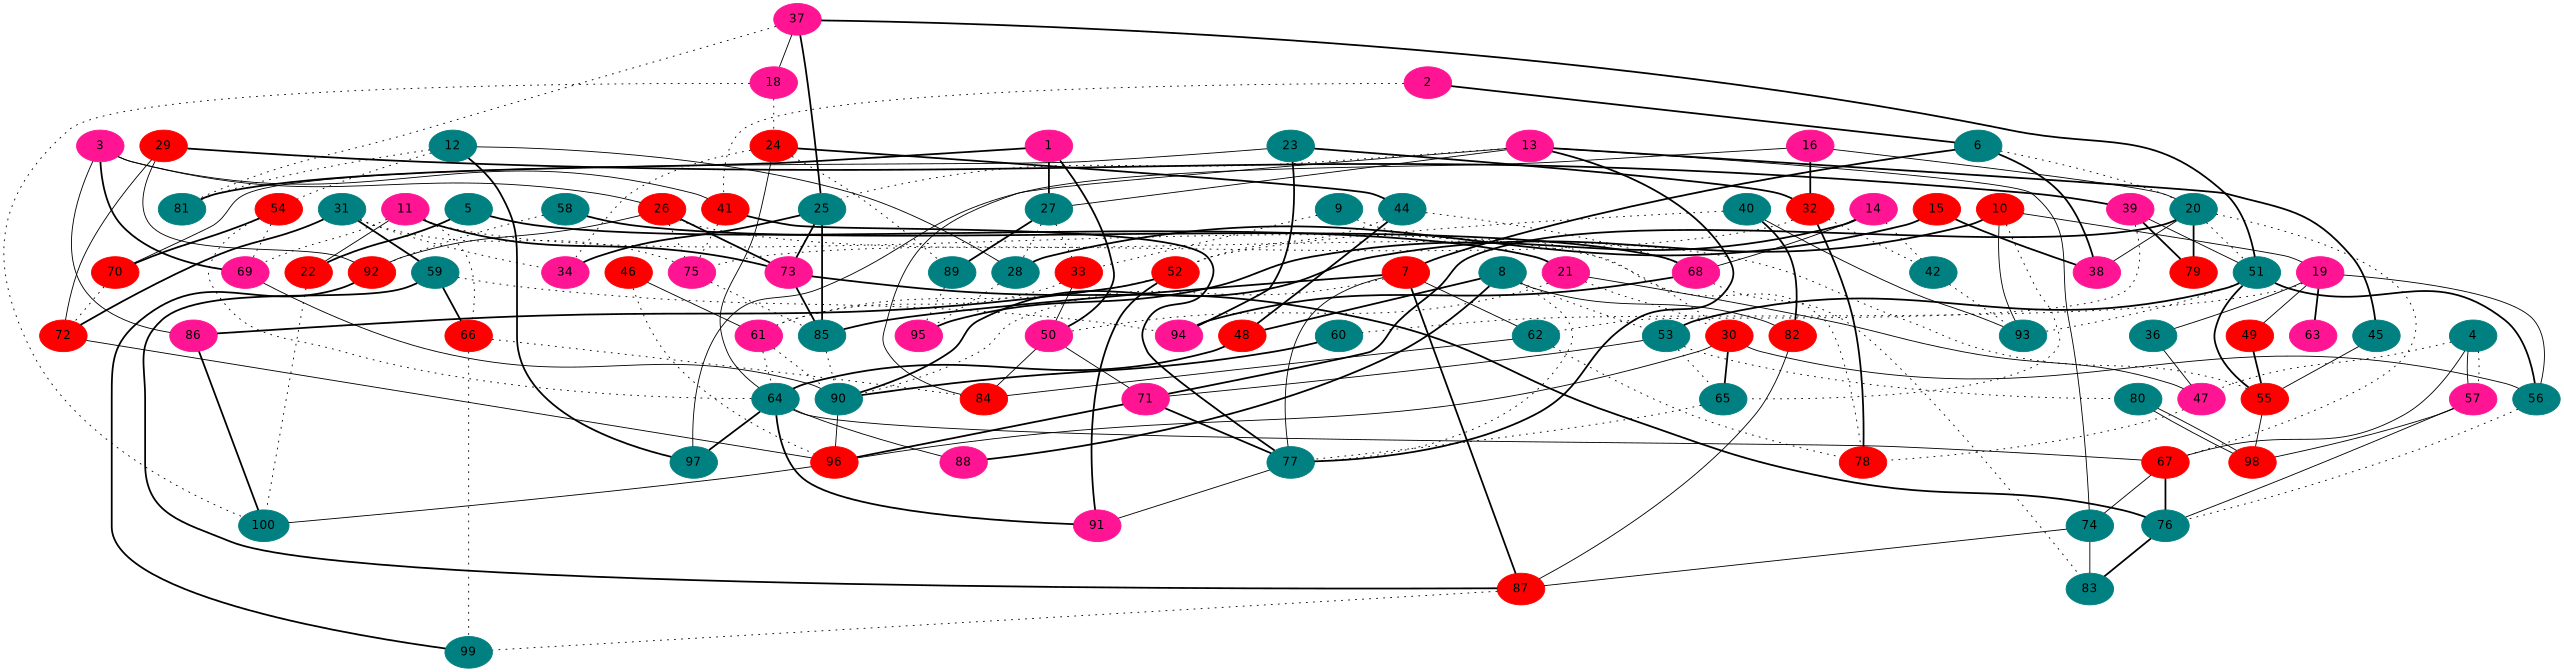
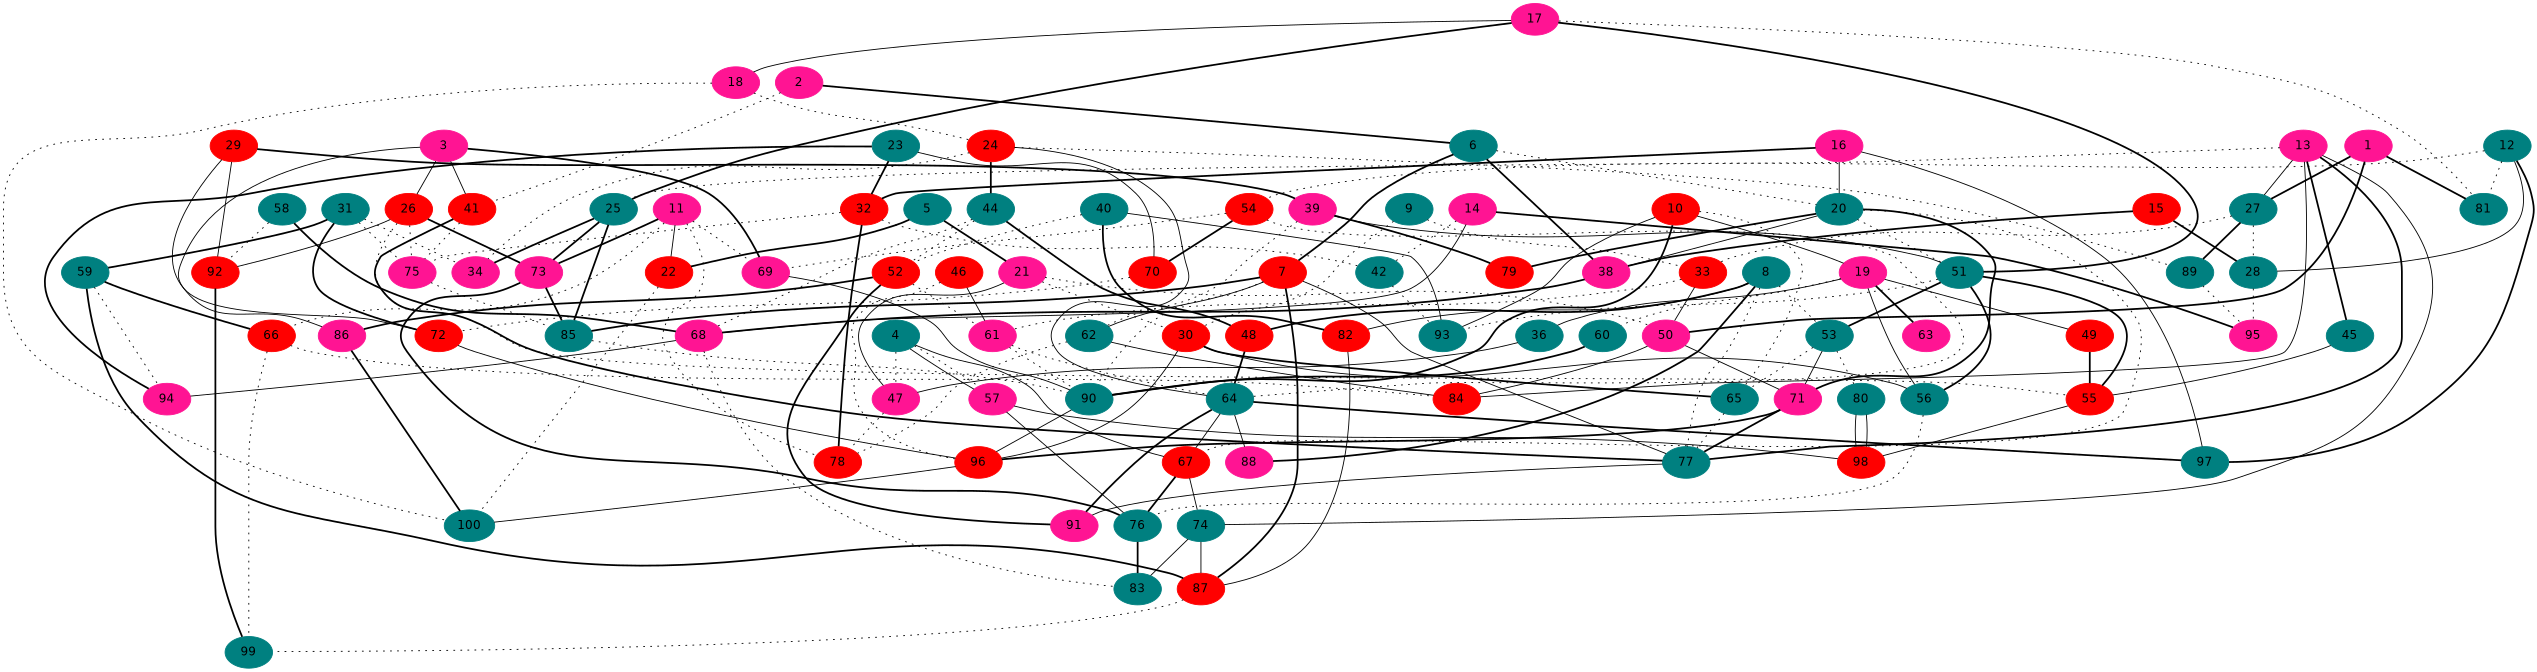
(797, 19) -> (1535, 19)
(1470, 295) -> (409, 374)
none -> (1154, 312)
